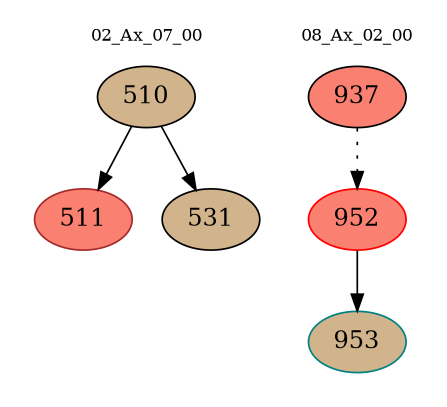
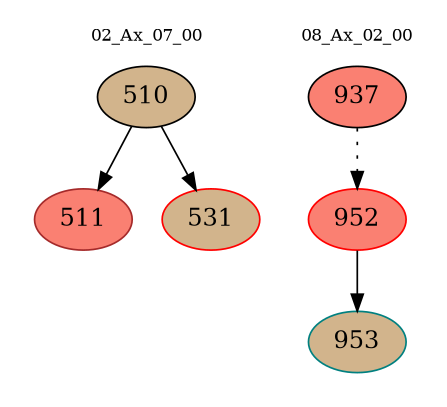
(211, 219) -> (211, 219)
